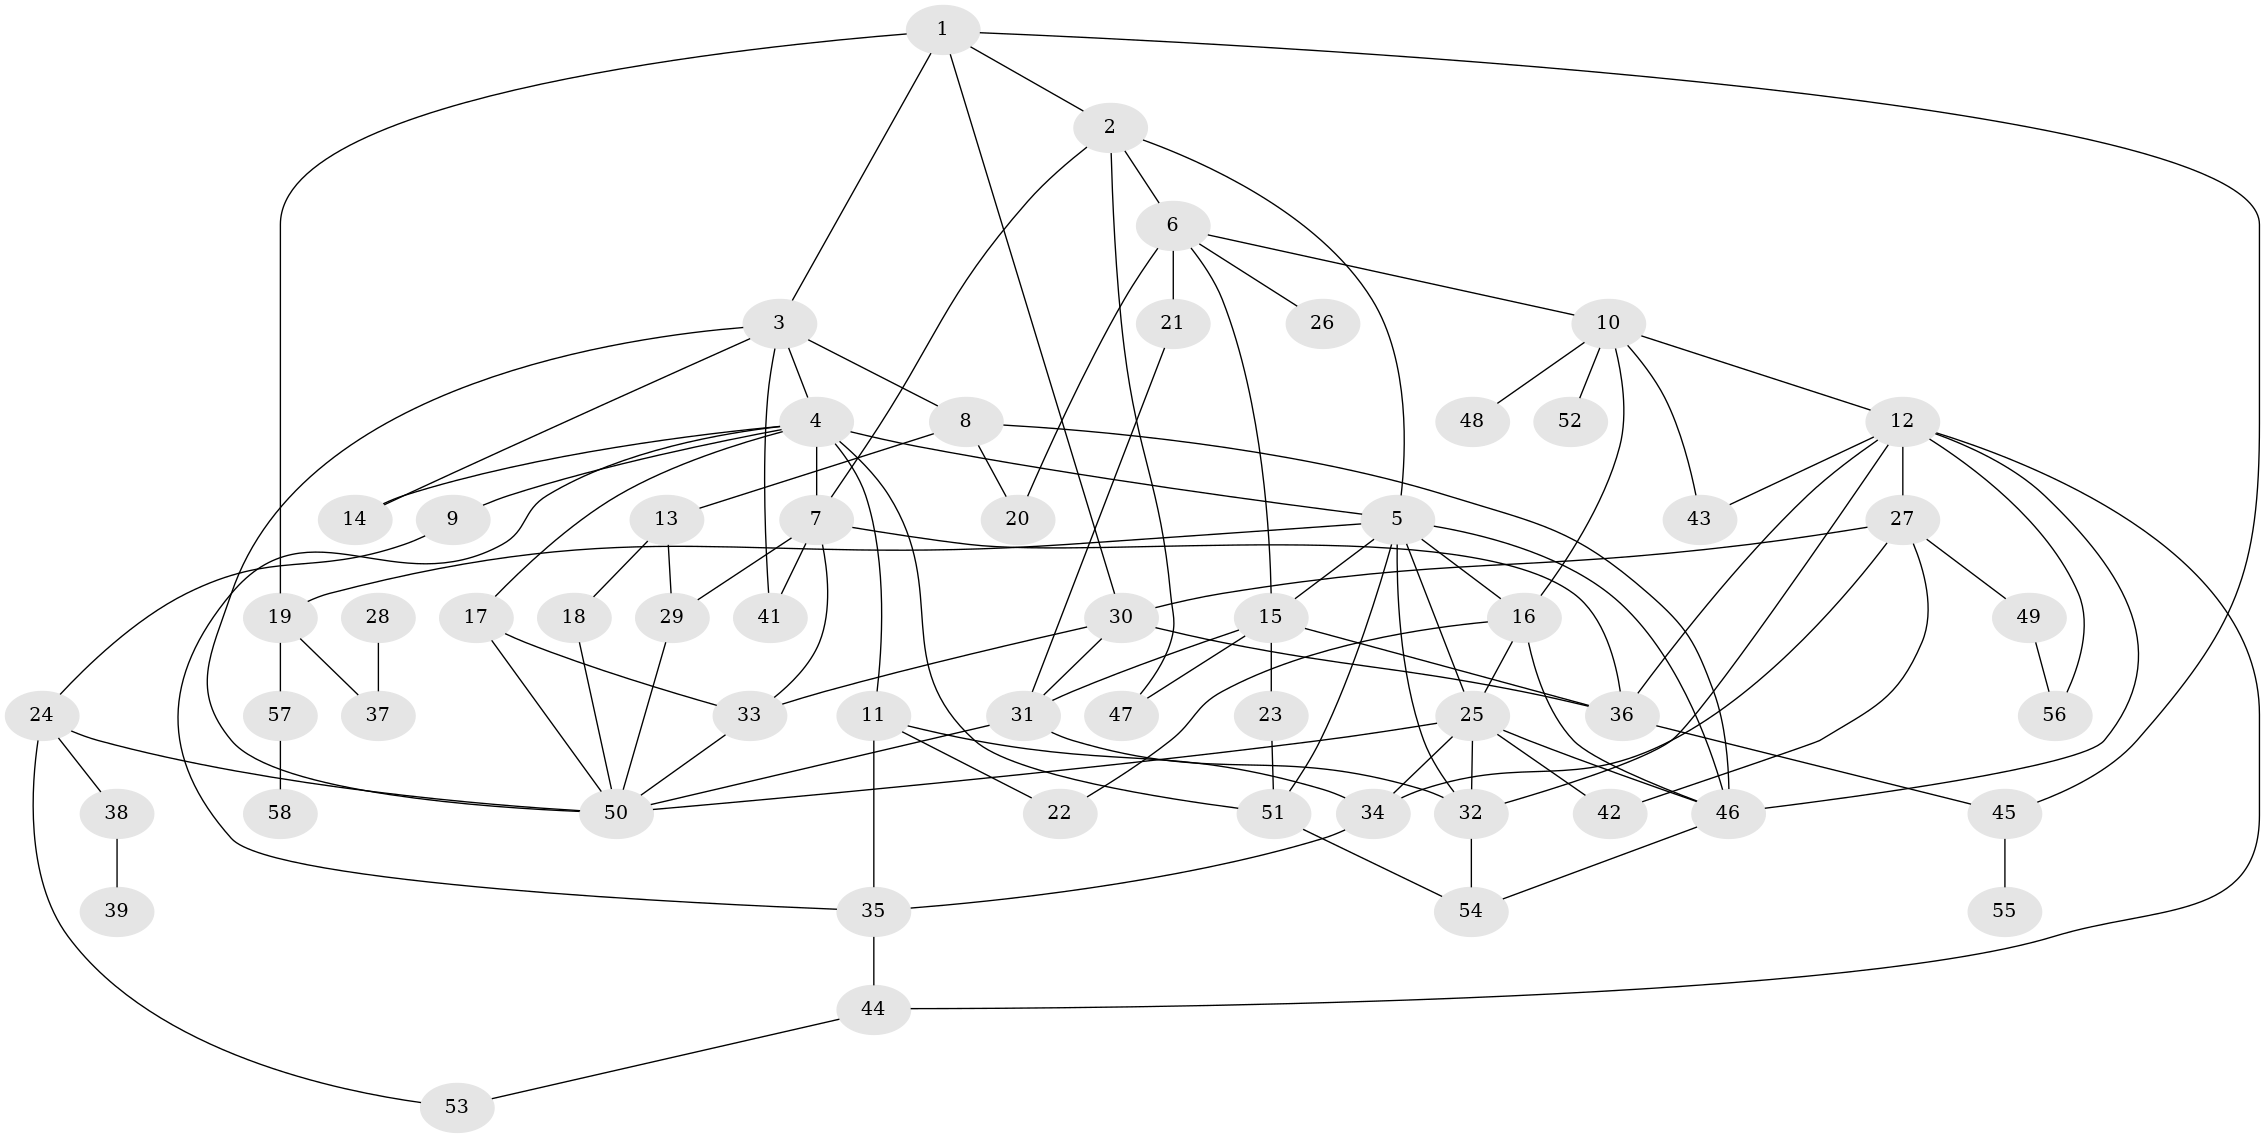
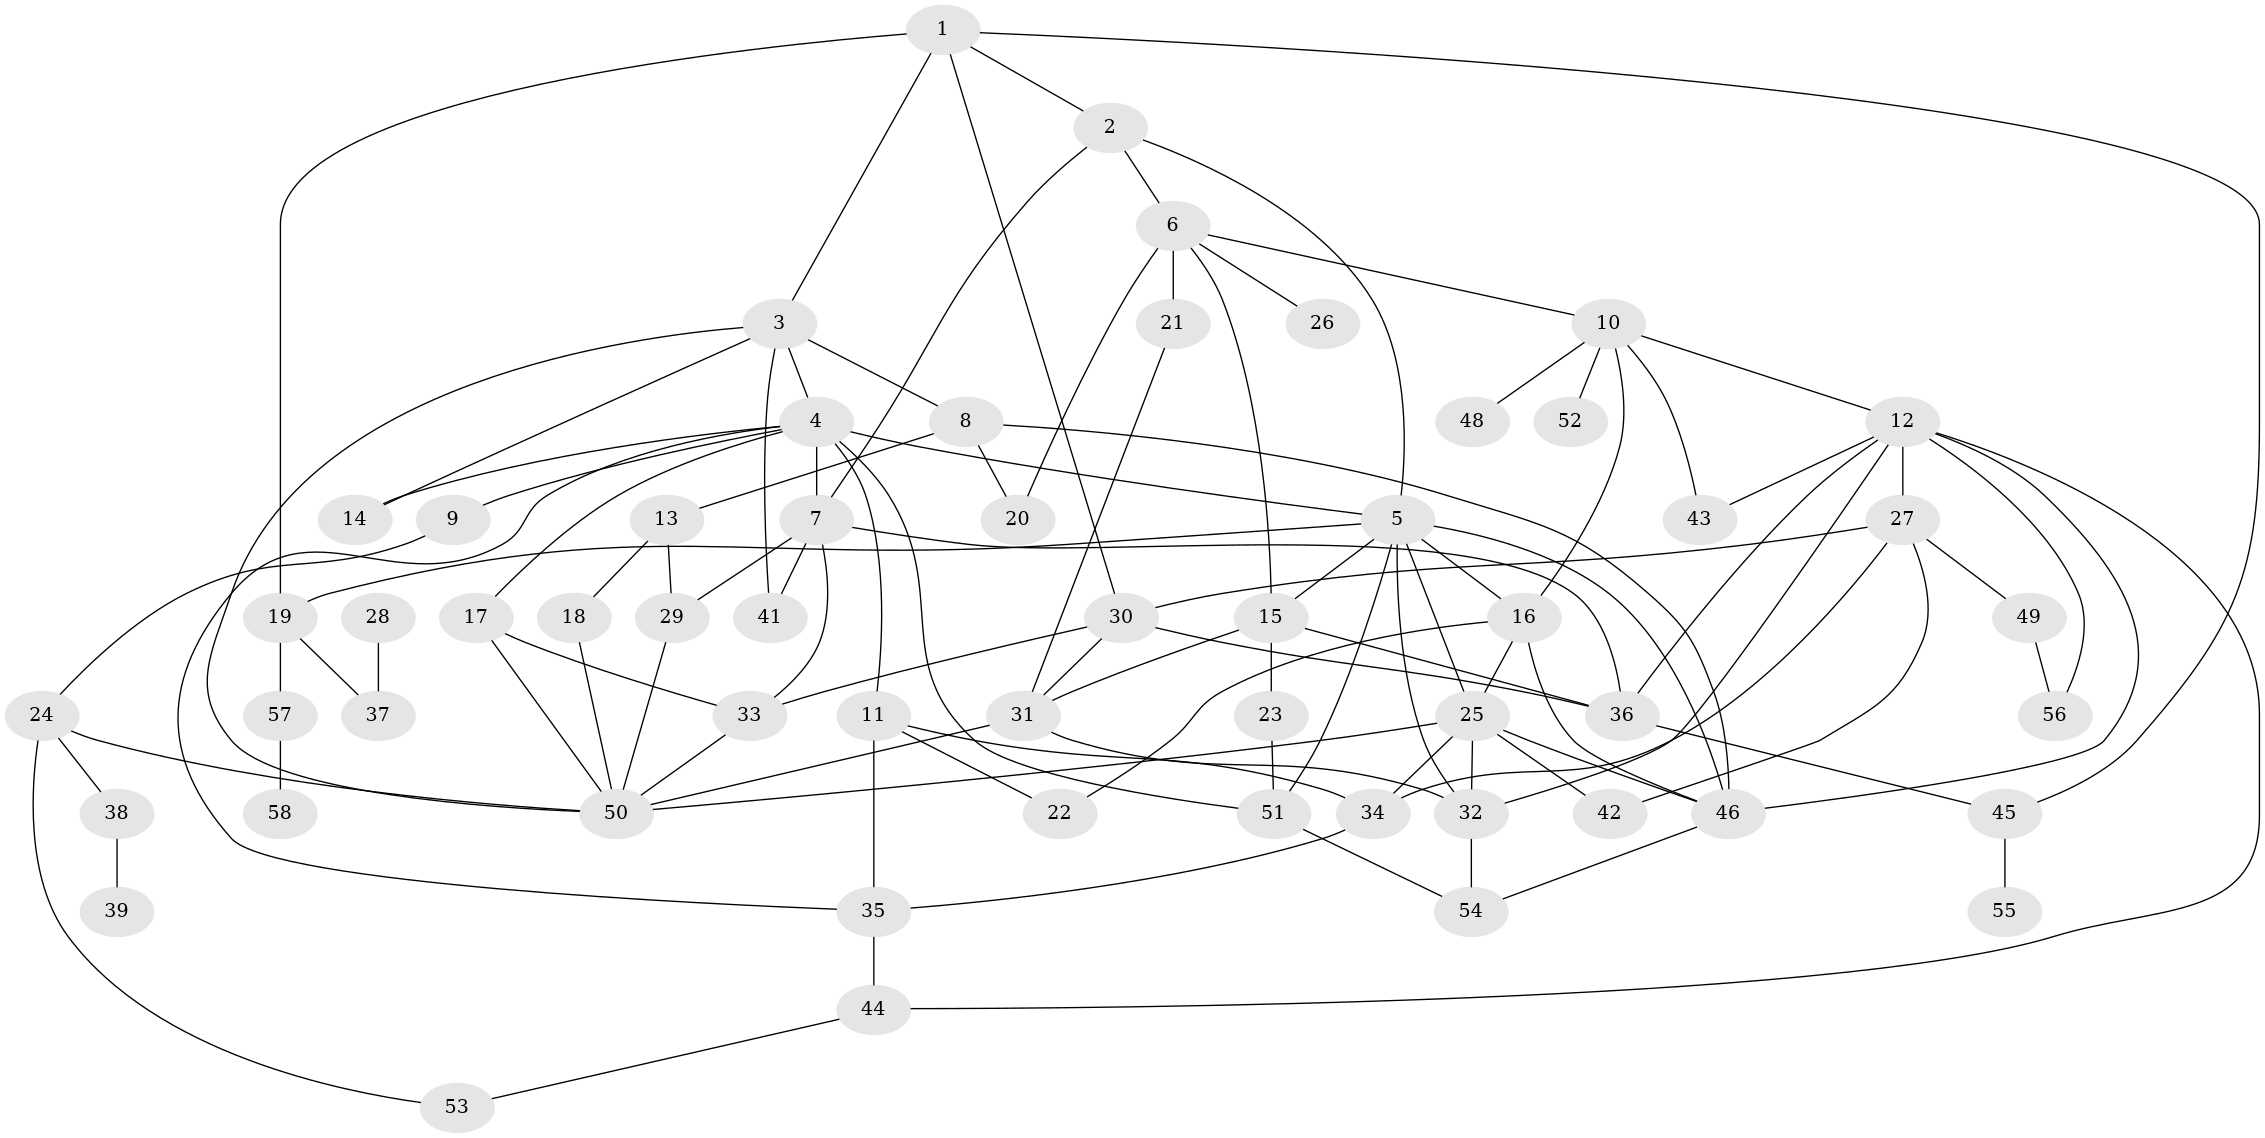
(1122, 716) -> none
